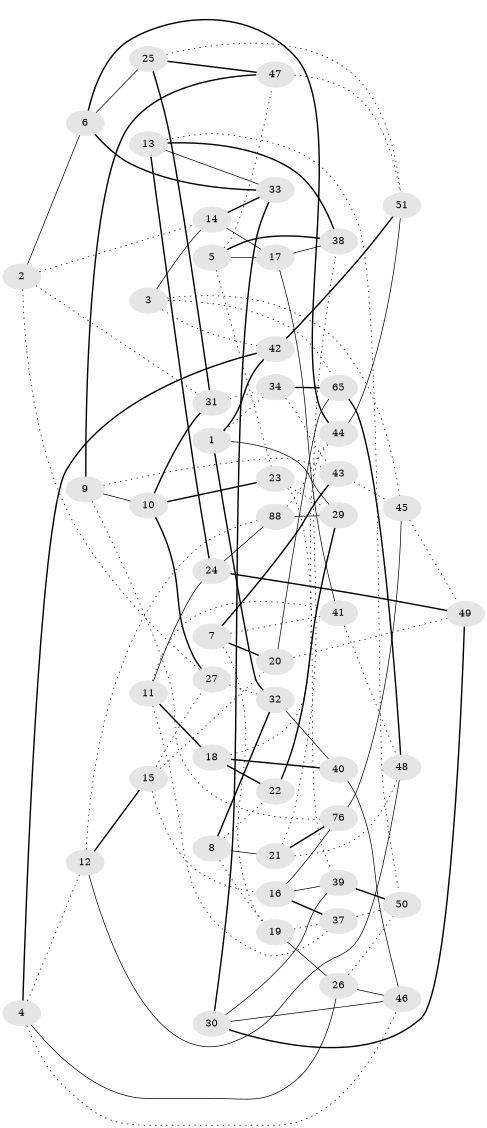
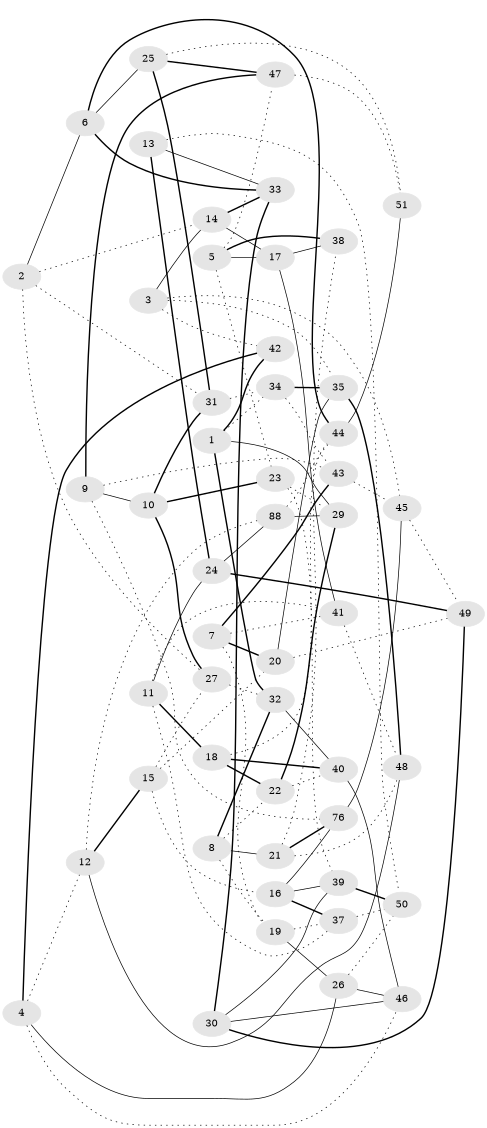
(267, 157) -> none
(341, 279) -> none
(339, 388) -> (339, 388)
none -> (307, 781)
